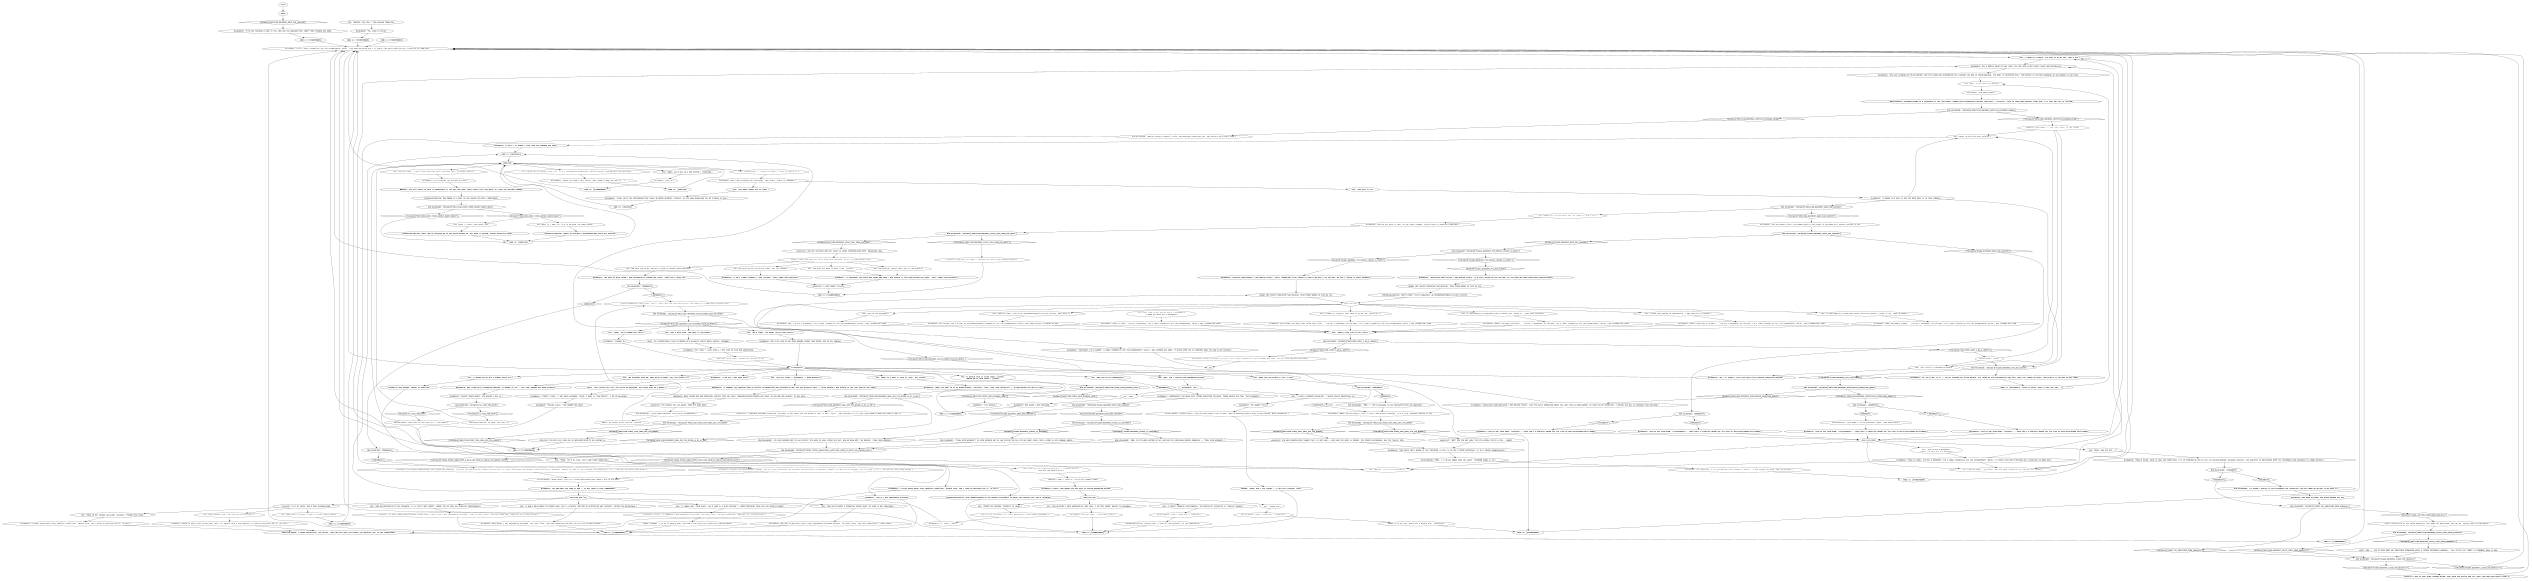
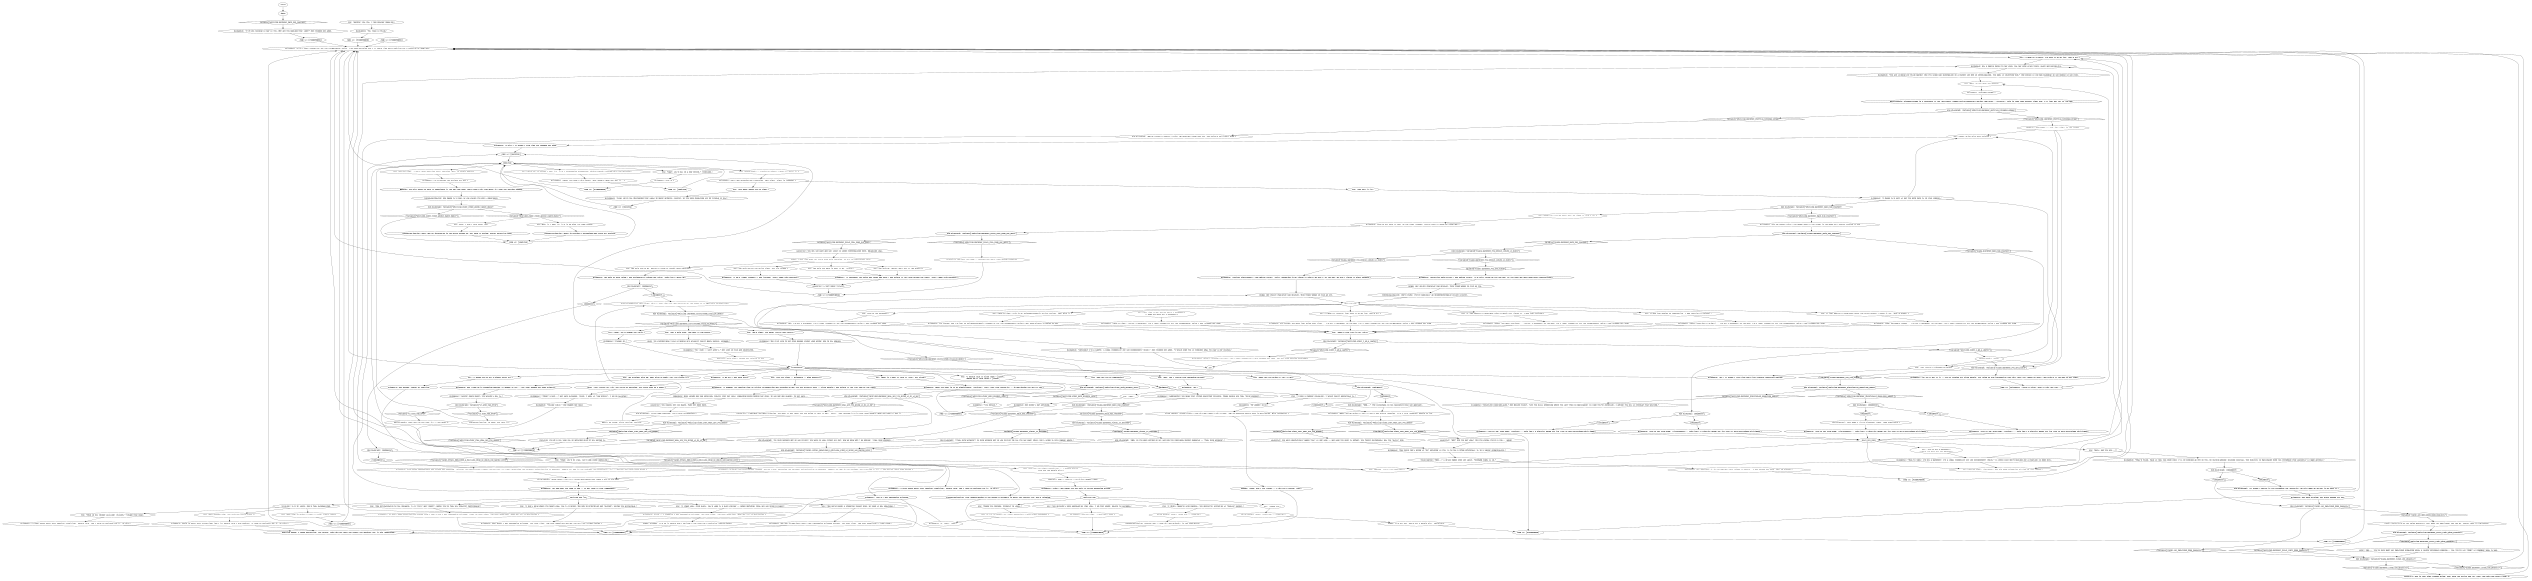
(471, 225) -> (471, 225)
